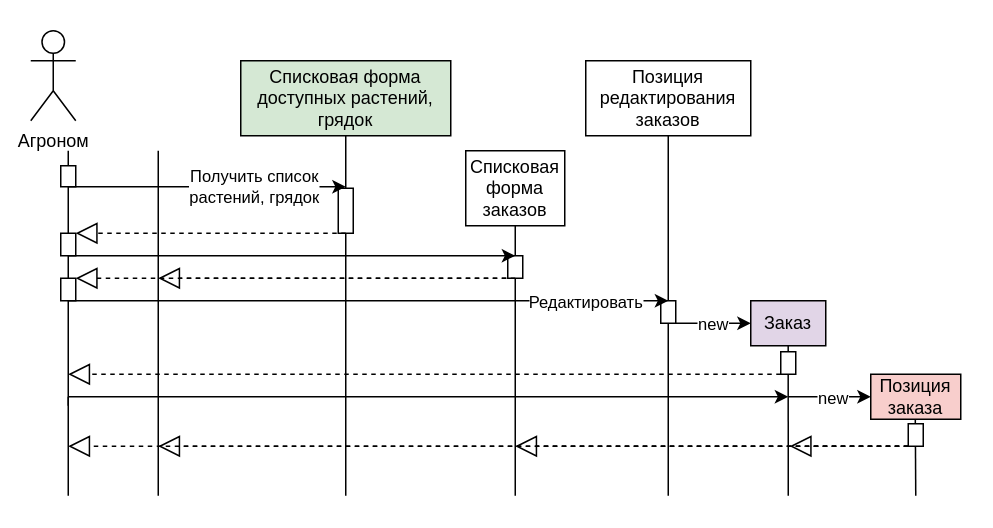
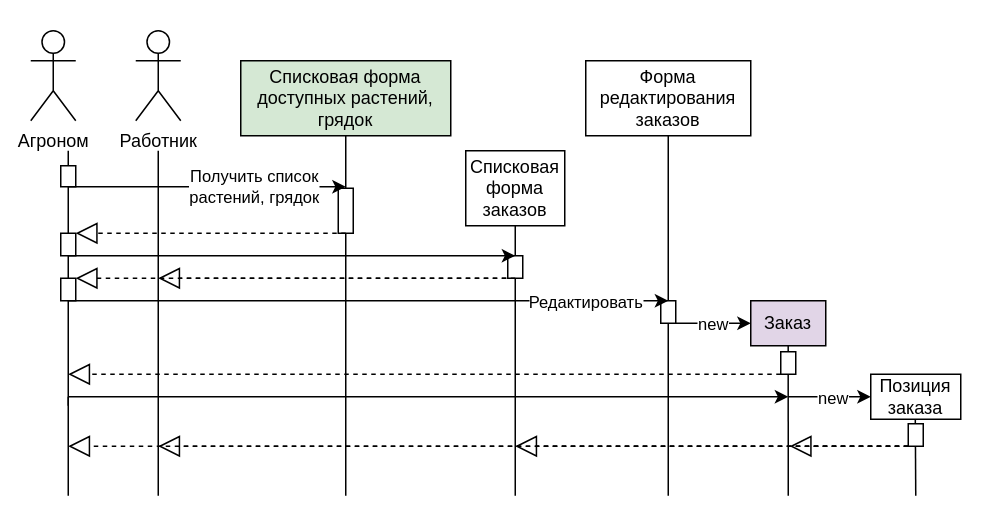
none -> (158, 76)
(668, 98) -> (668, 98)
(916, 397) -> (916, 397)
